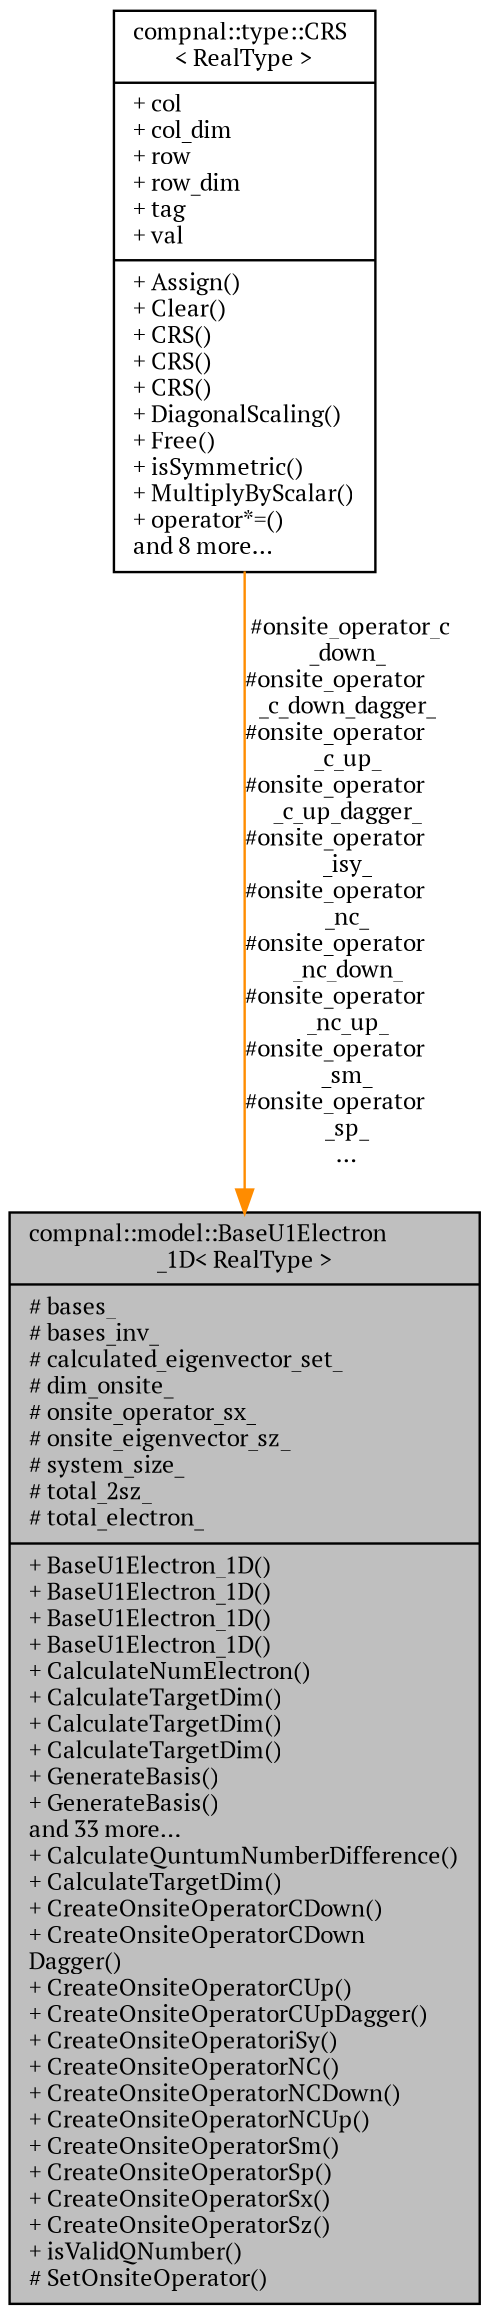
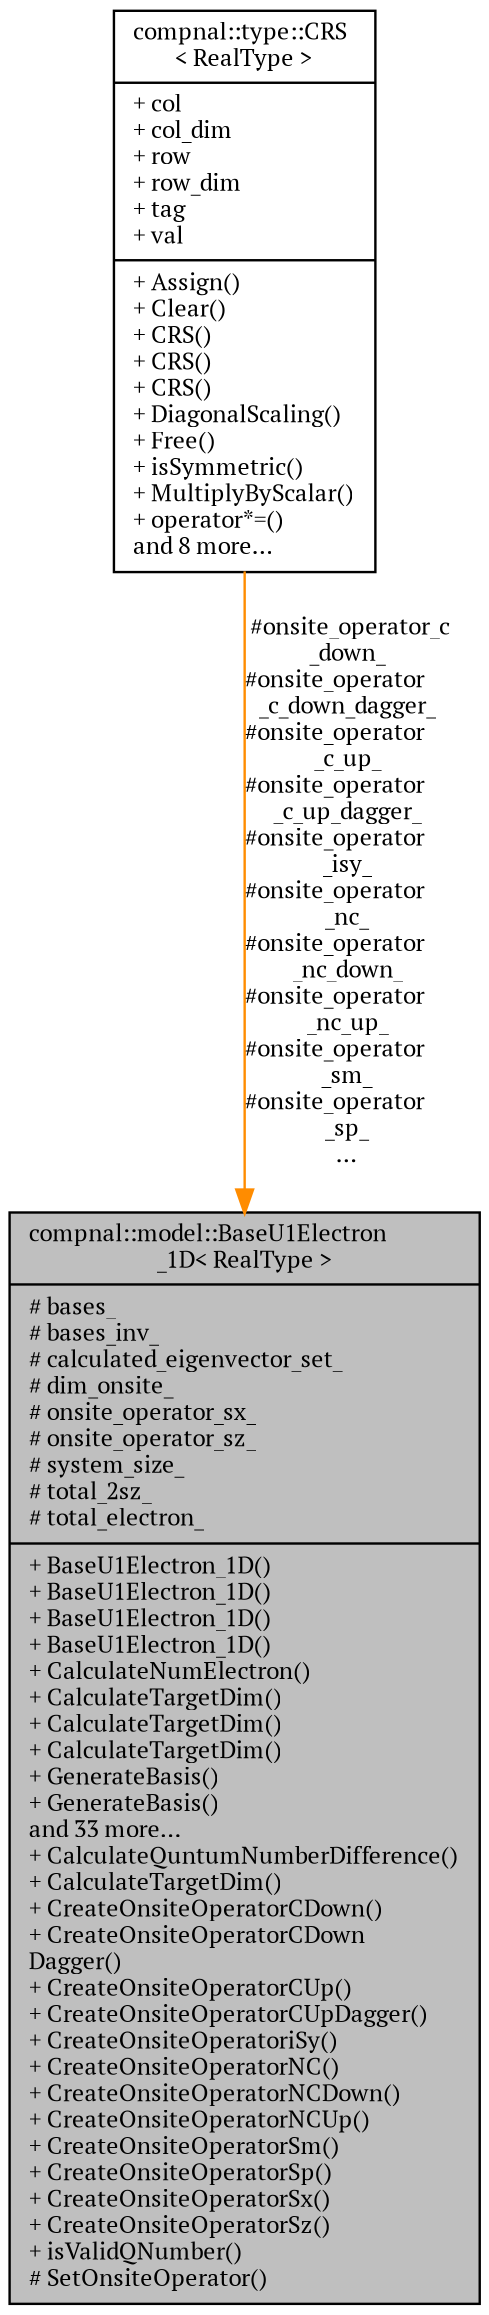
(160, 1439) -> (143, 1439)
